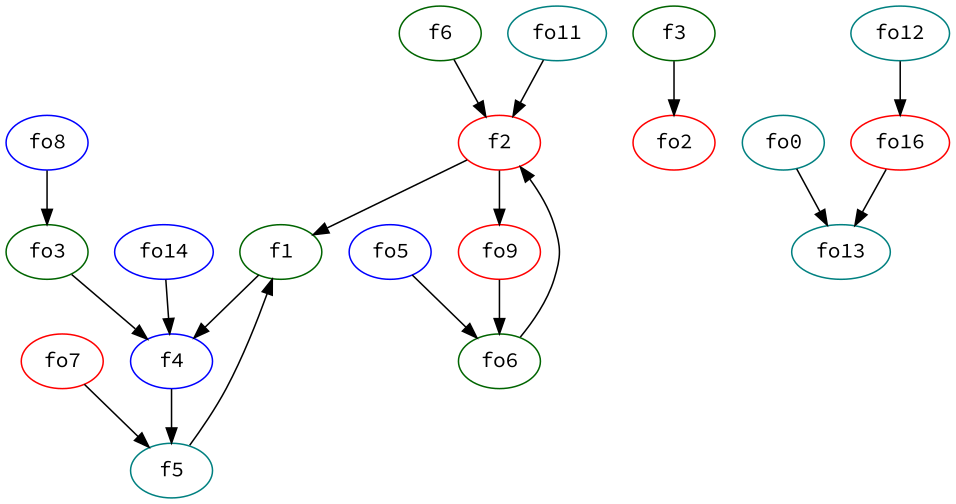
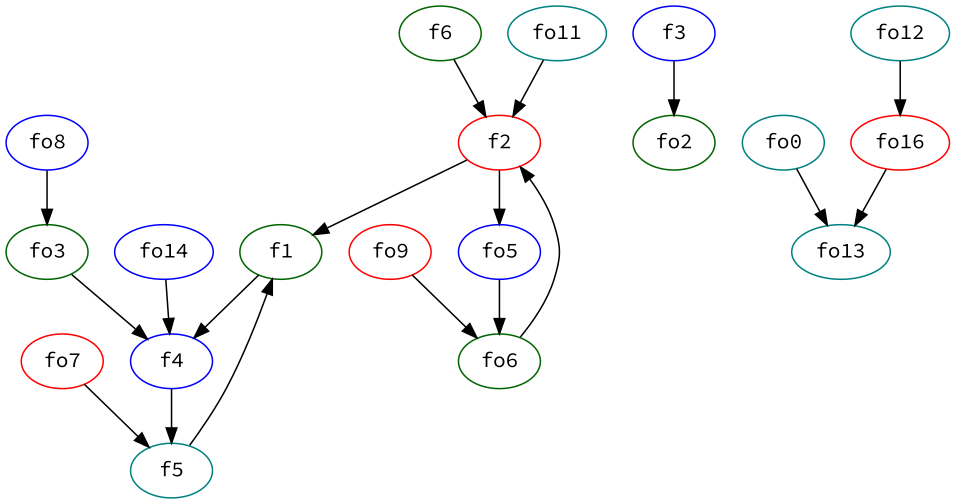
(674, 33) -> (674, 33)
(674, 143) -> (674, 143)
(499, 190) -> (499, 190)
